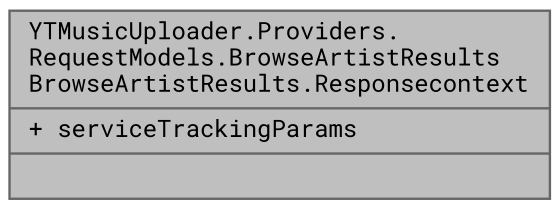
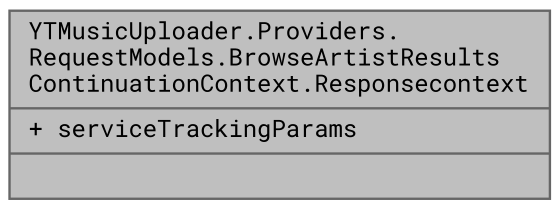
(280, 85) -> (280, 85)
